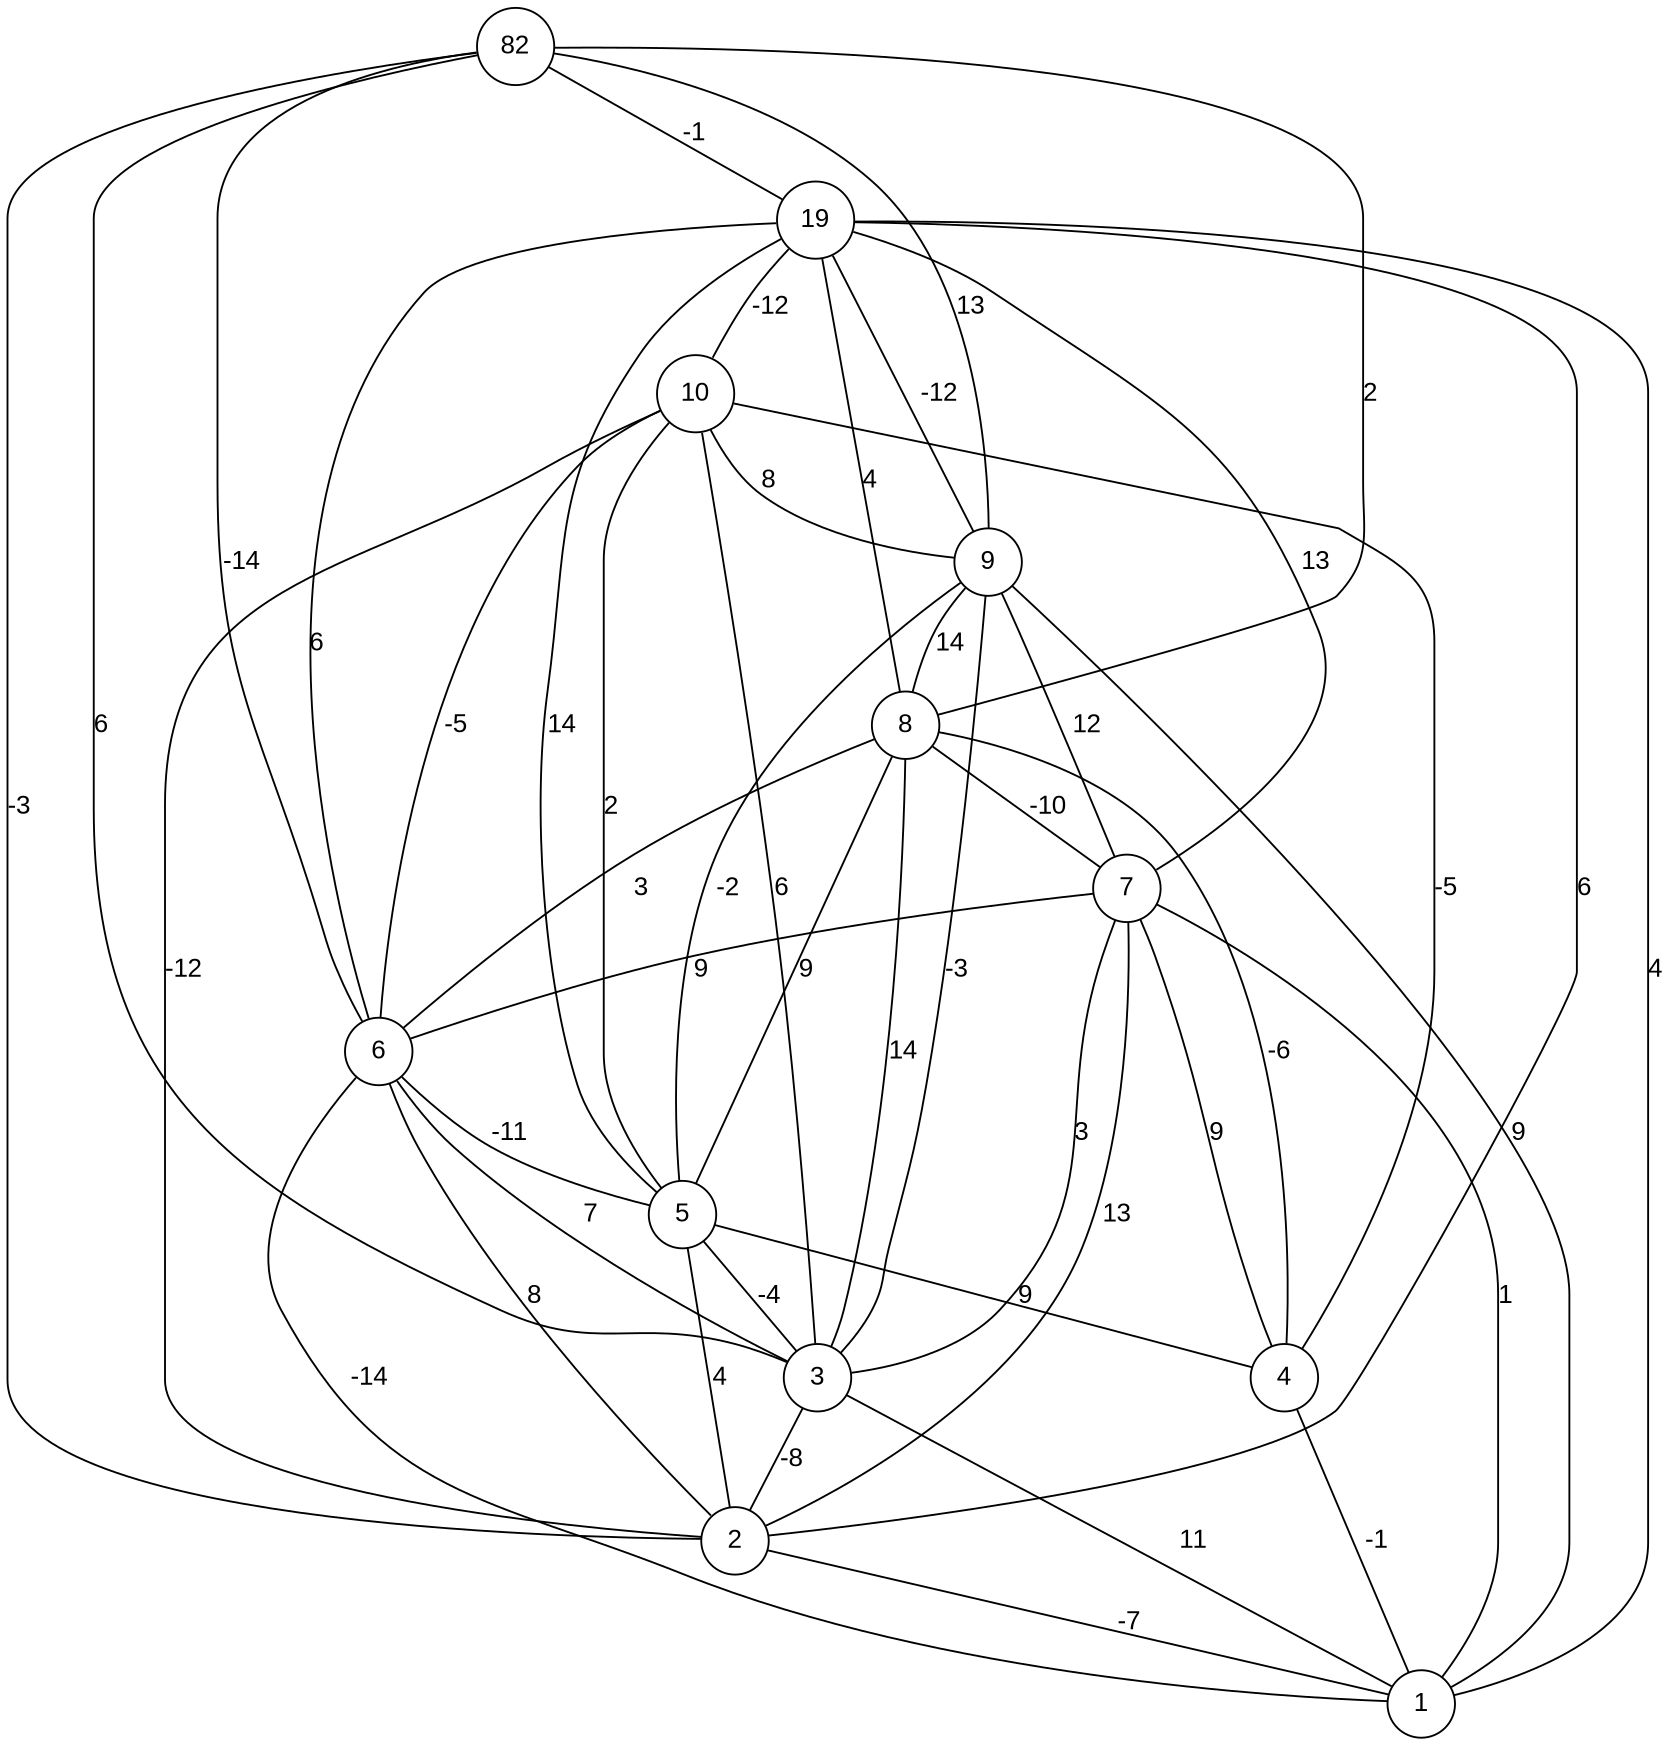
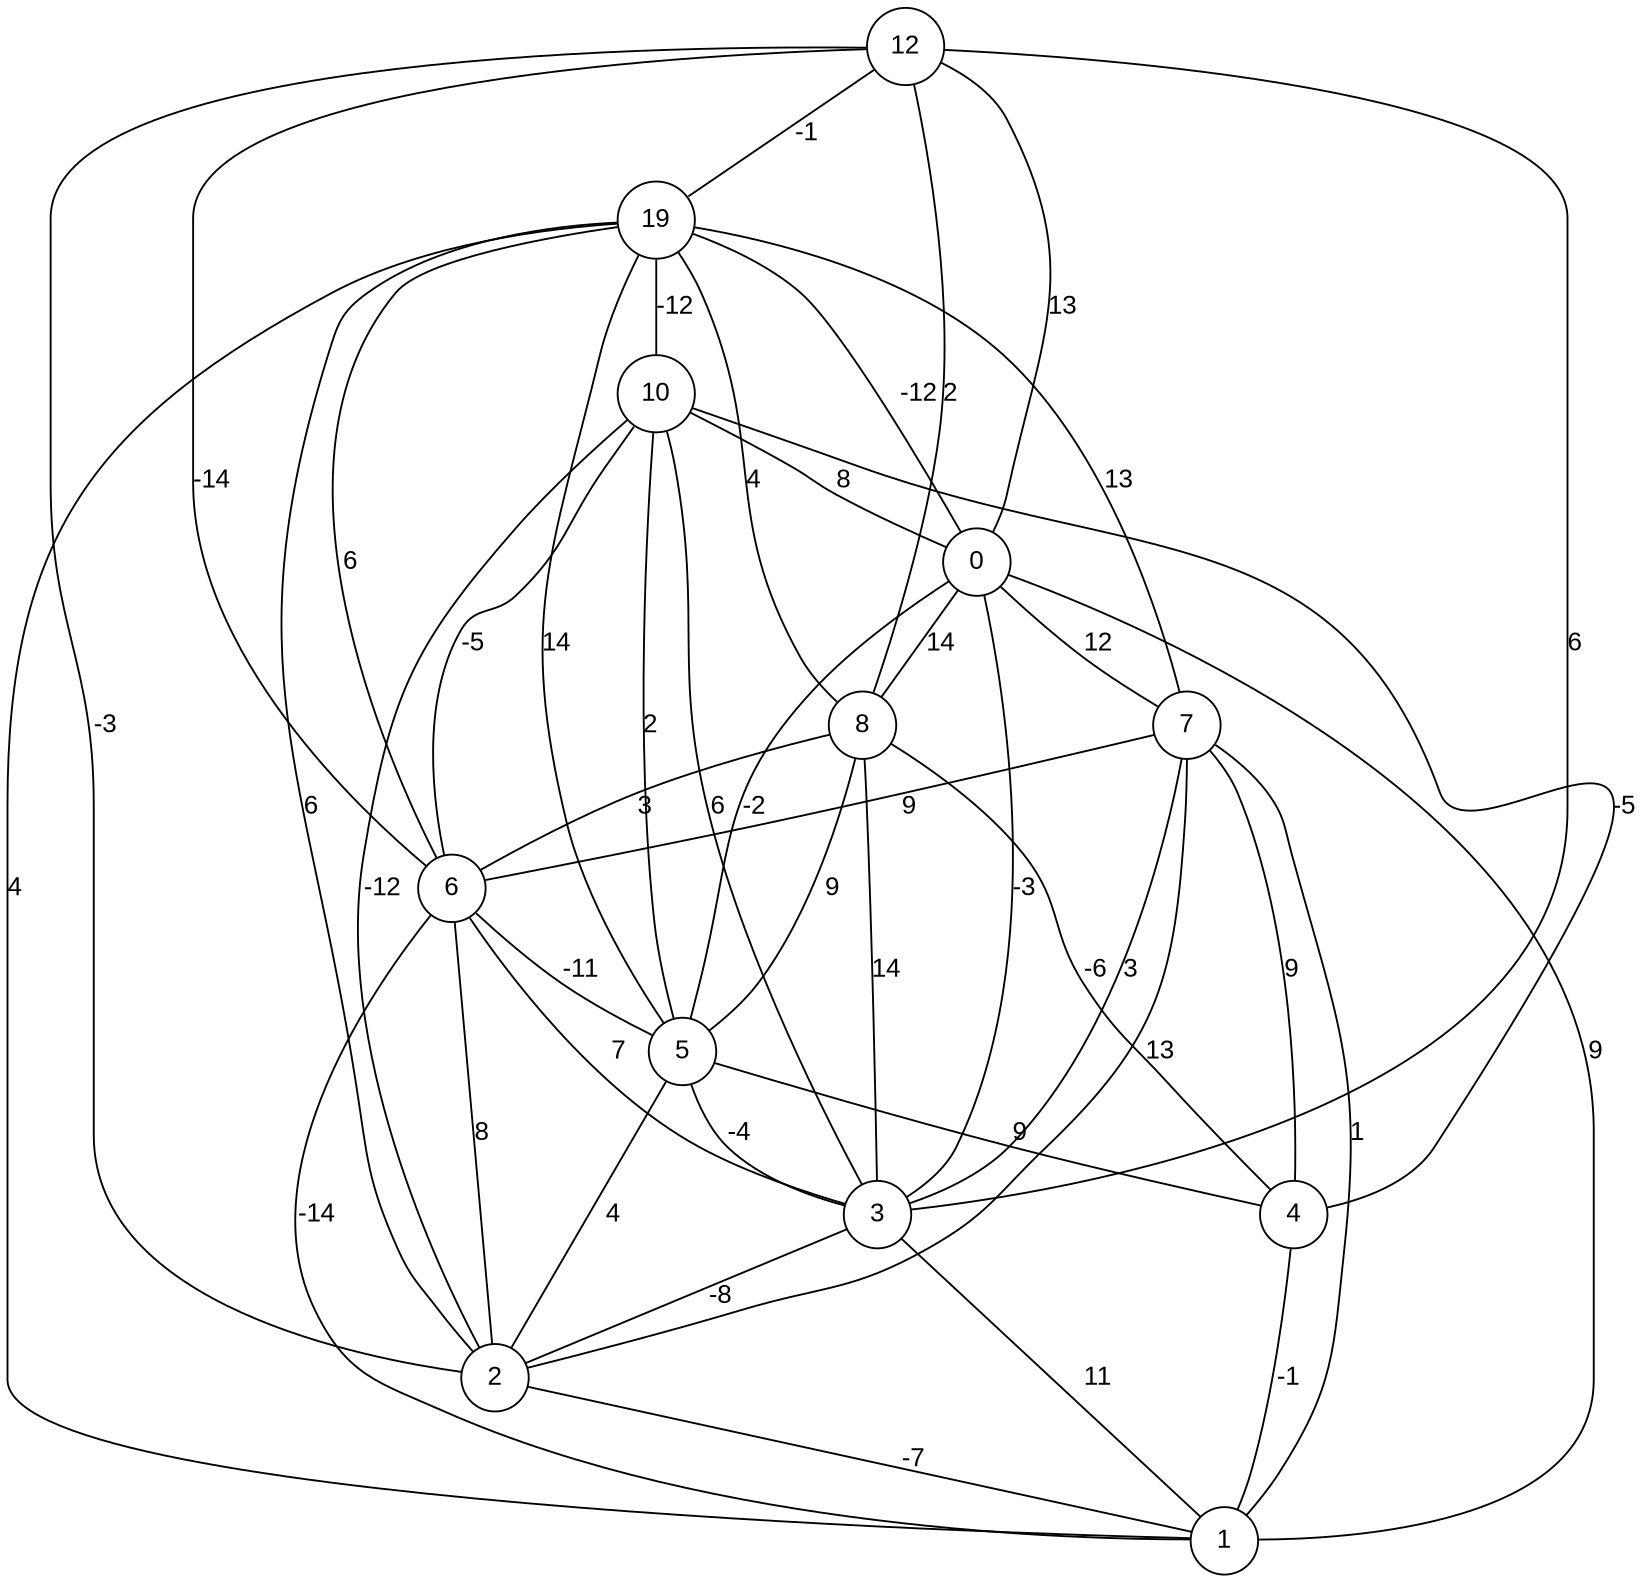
(516, 46) -> (906, 46)
(988, 562) -> (977, 562)
(1016, 807) -> none
